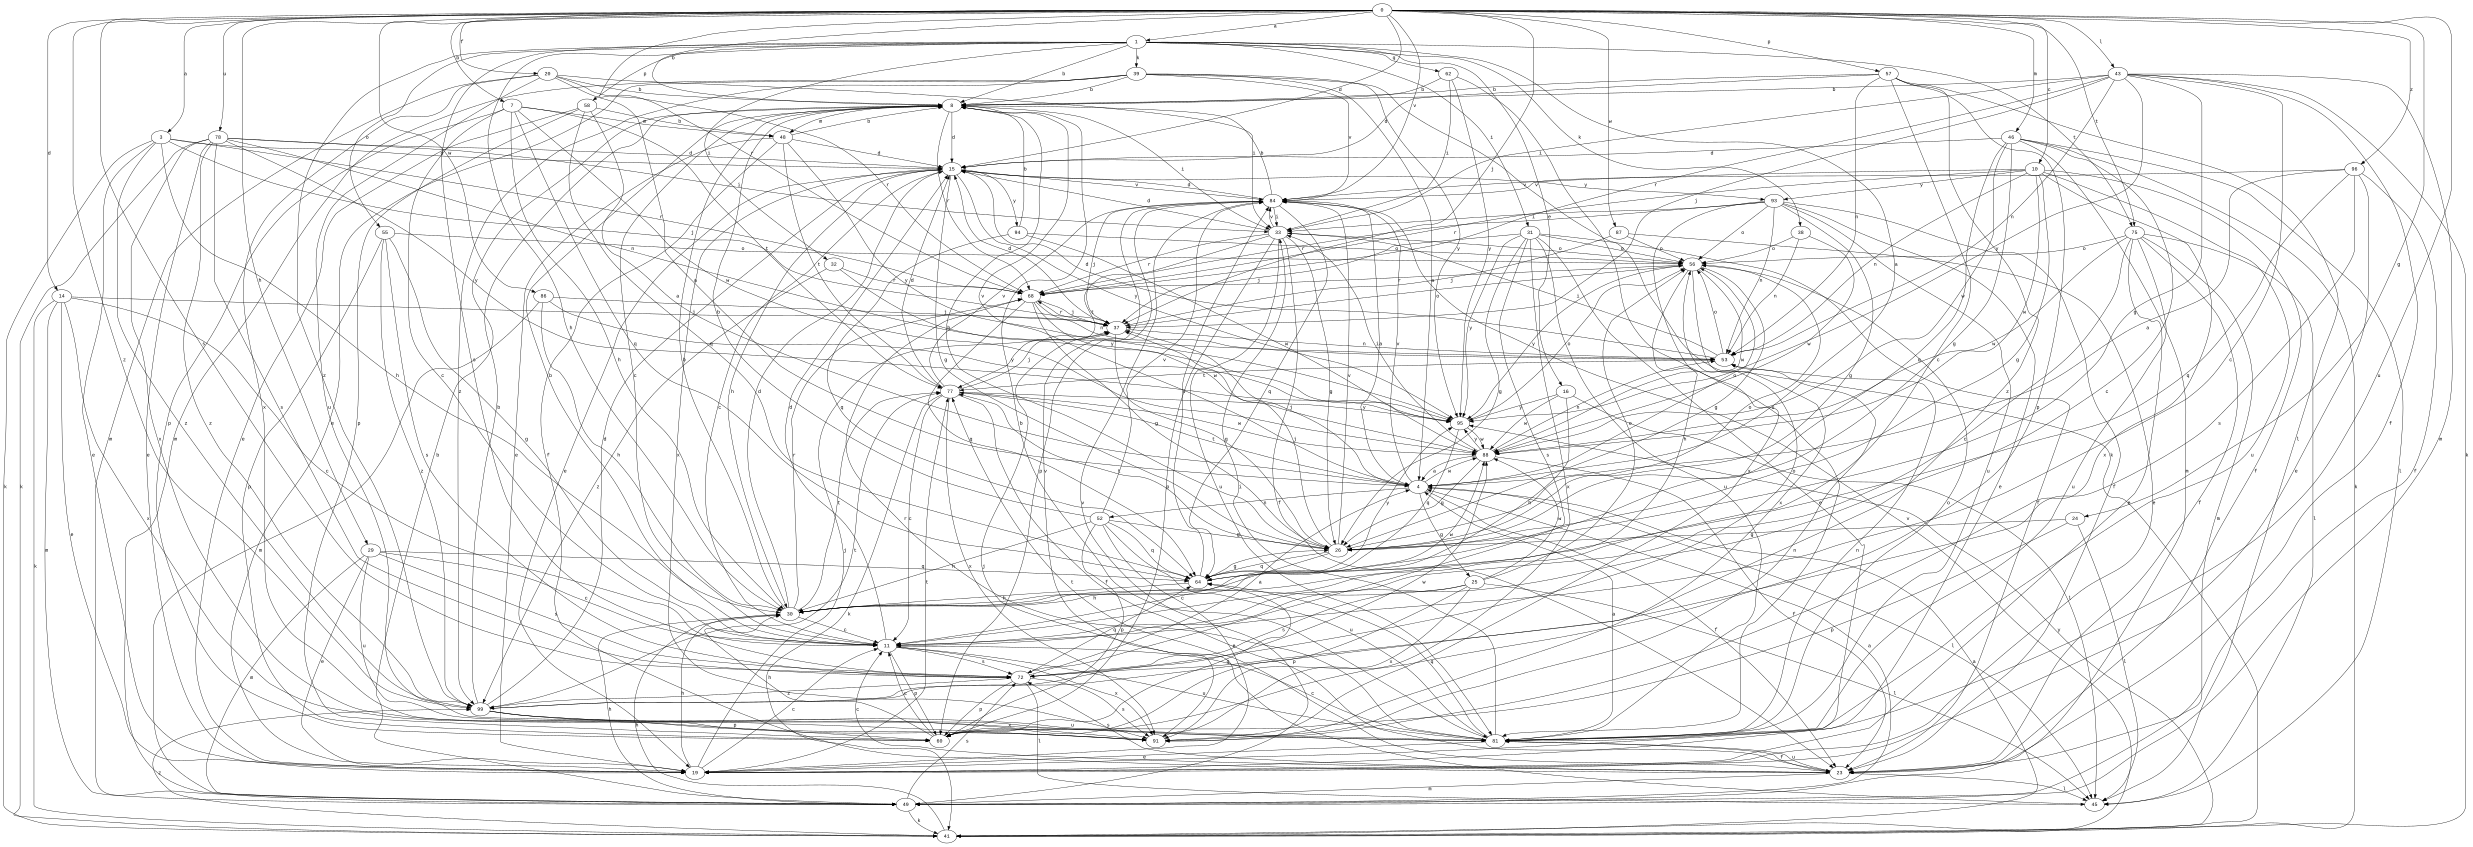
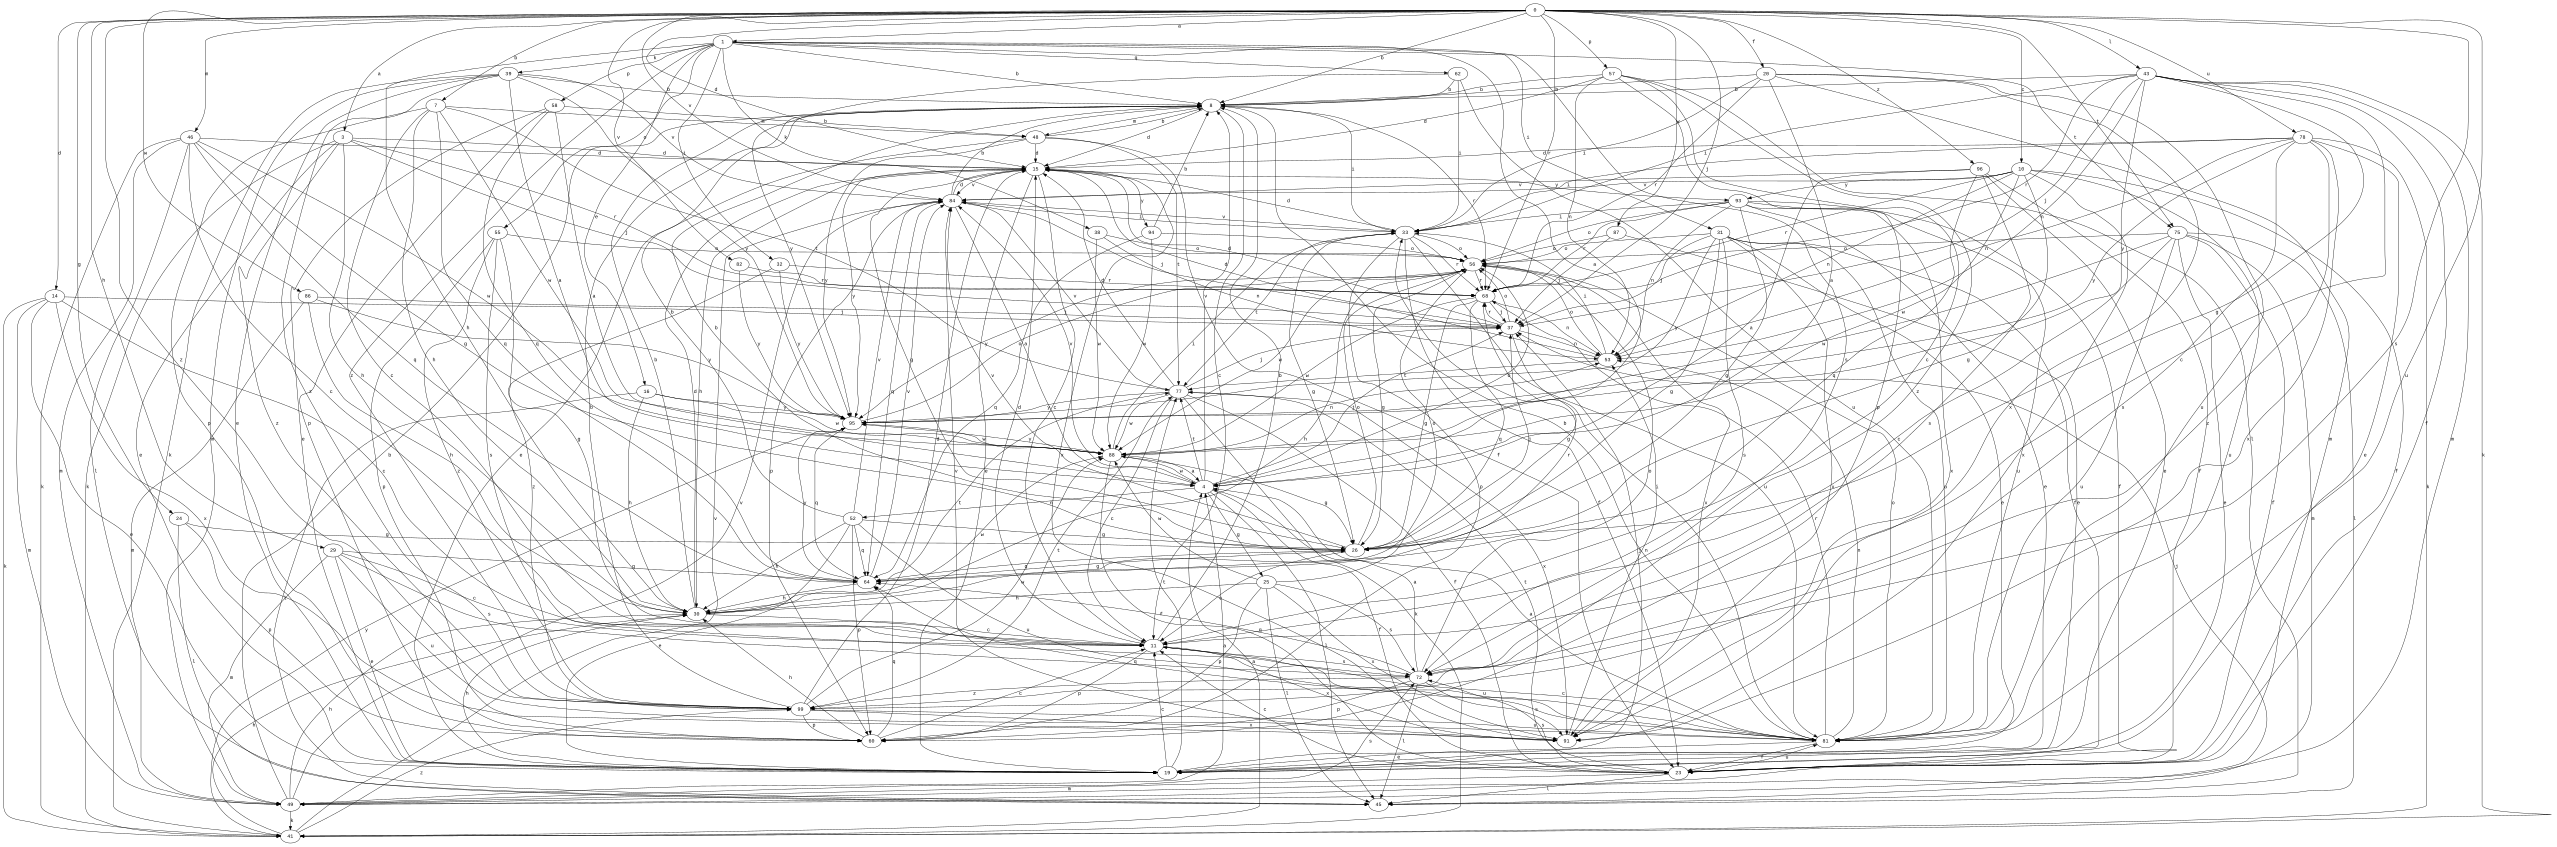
none -> (739, 264)
(1142, 477) -> none
